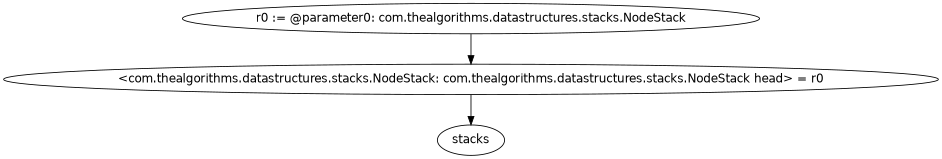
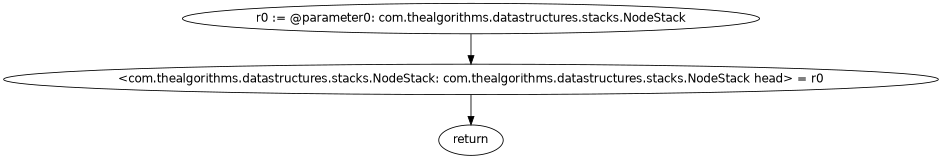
(471, 140) -> (471, 140)
